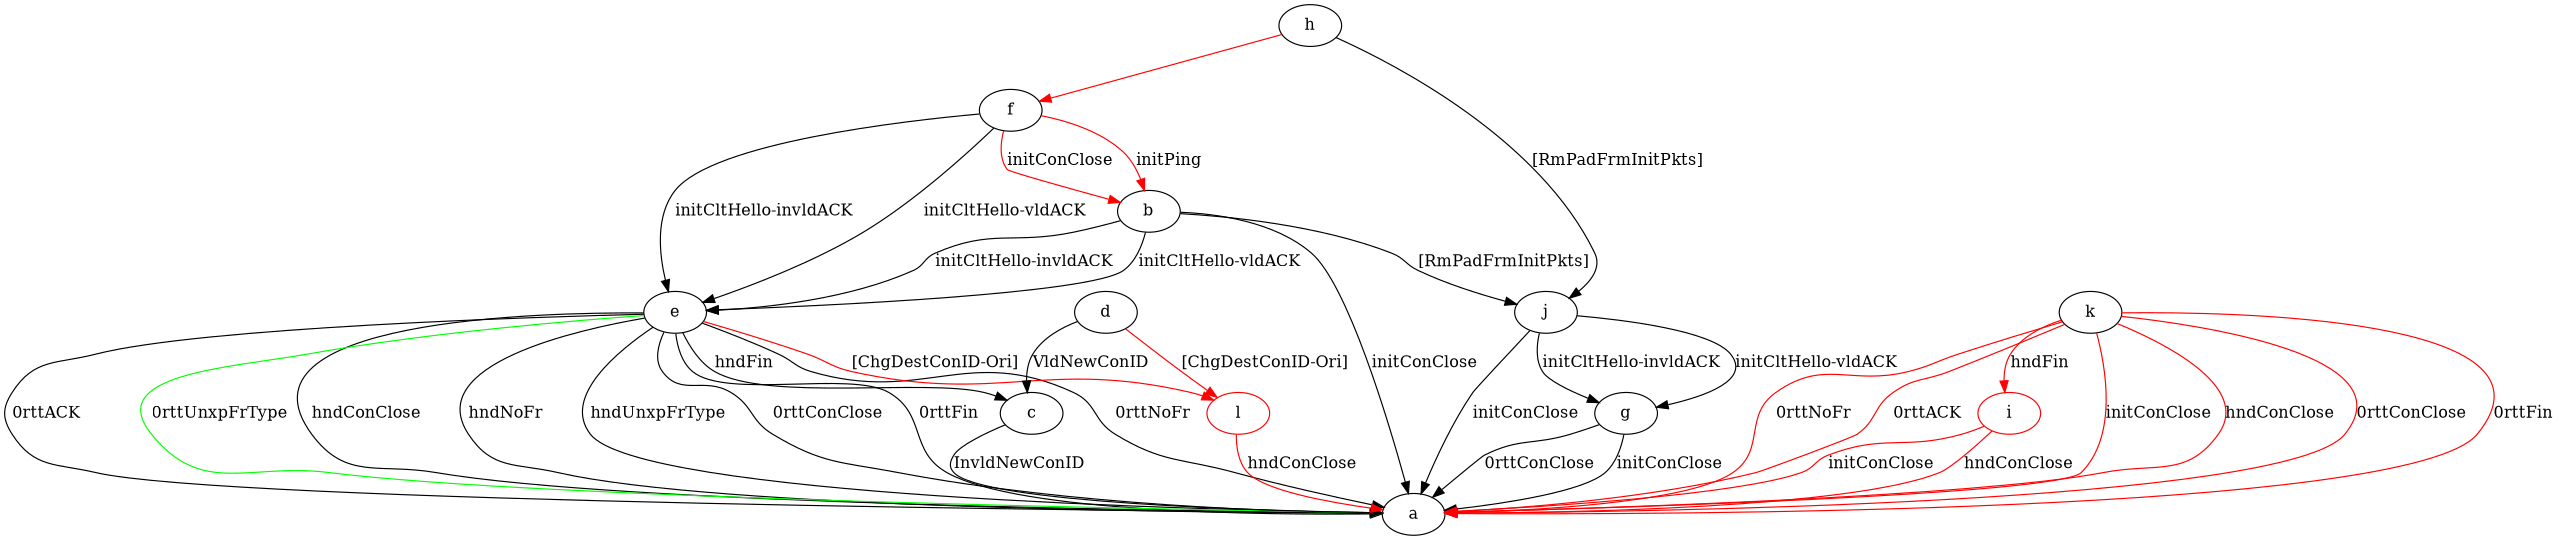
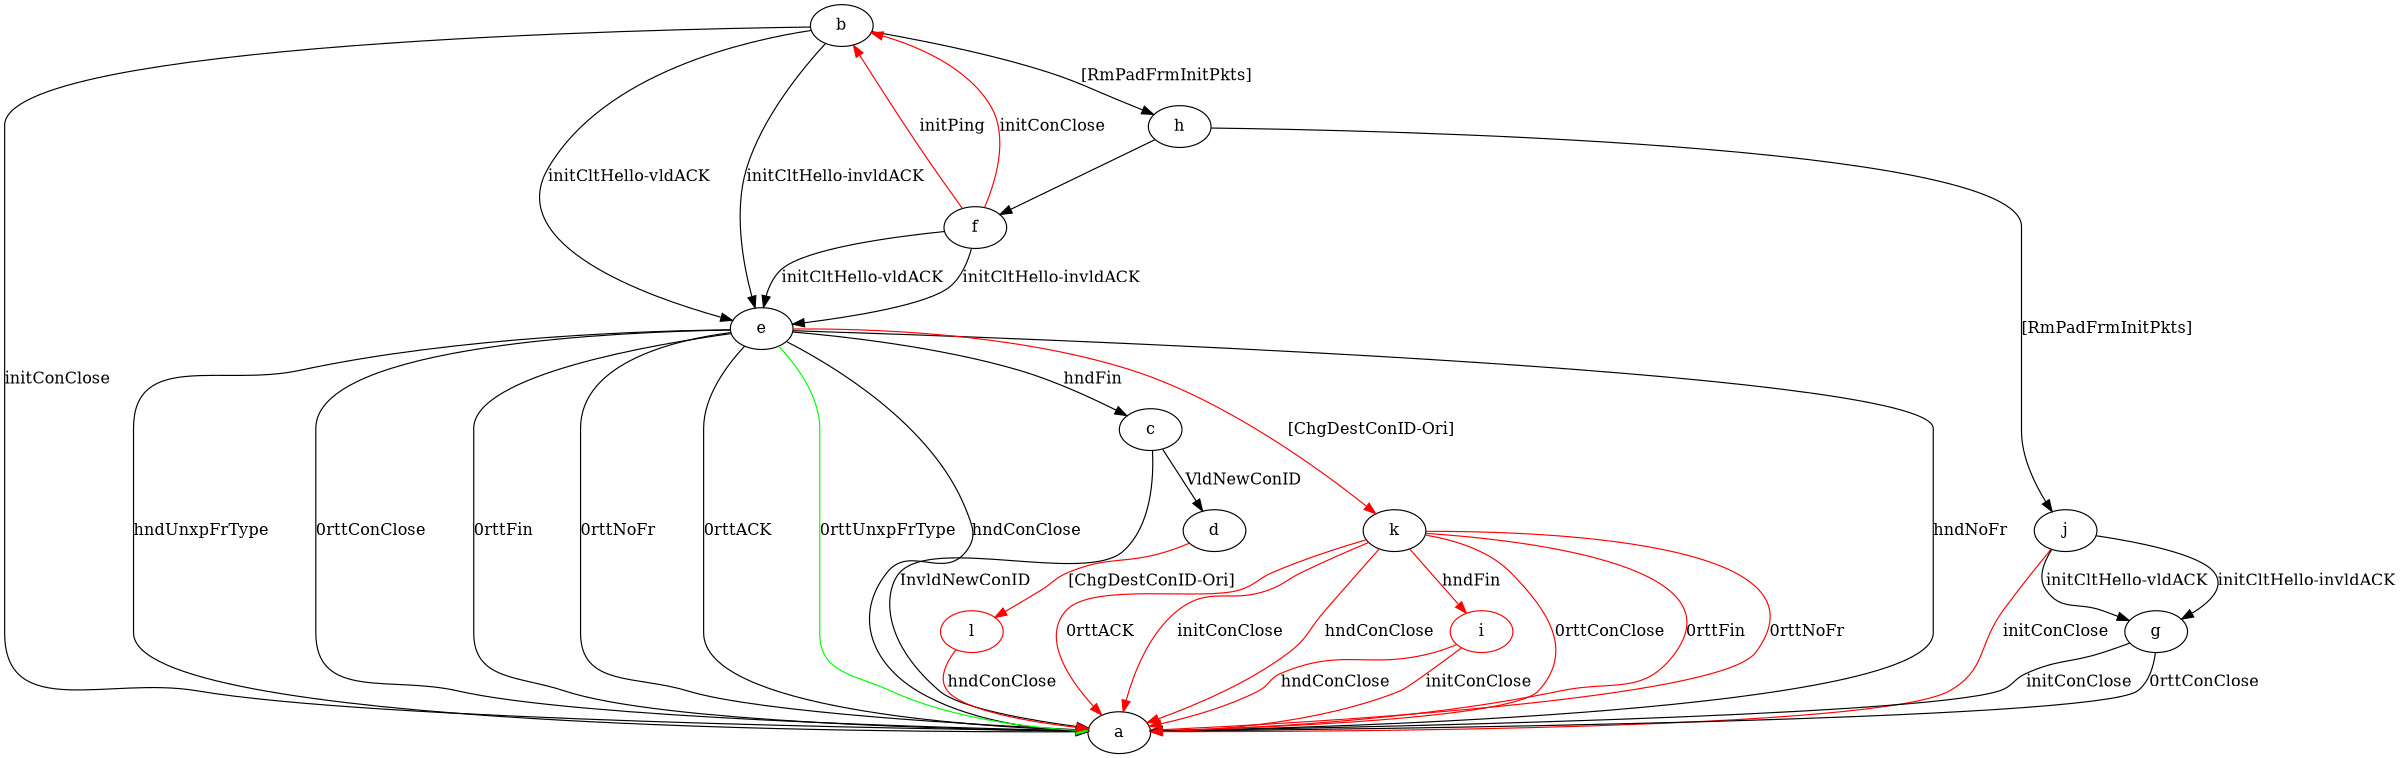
(1166, 66) -> (1083, 174)
(1348, 239) -> (1010, 61)
(1042, 343) -> (1179, 475)
(975, 384) -> (1098, 361)
(1468, 400) -> (1645, 724)
